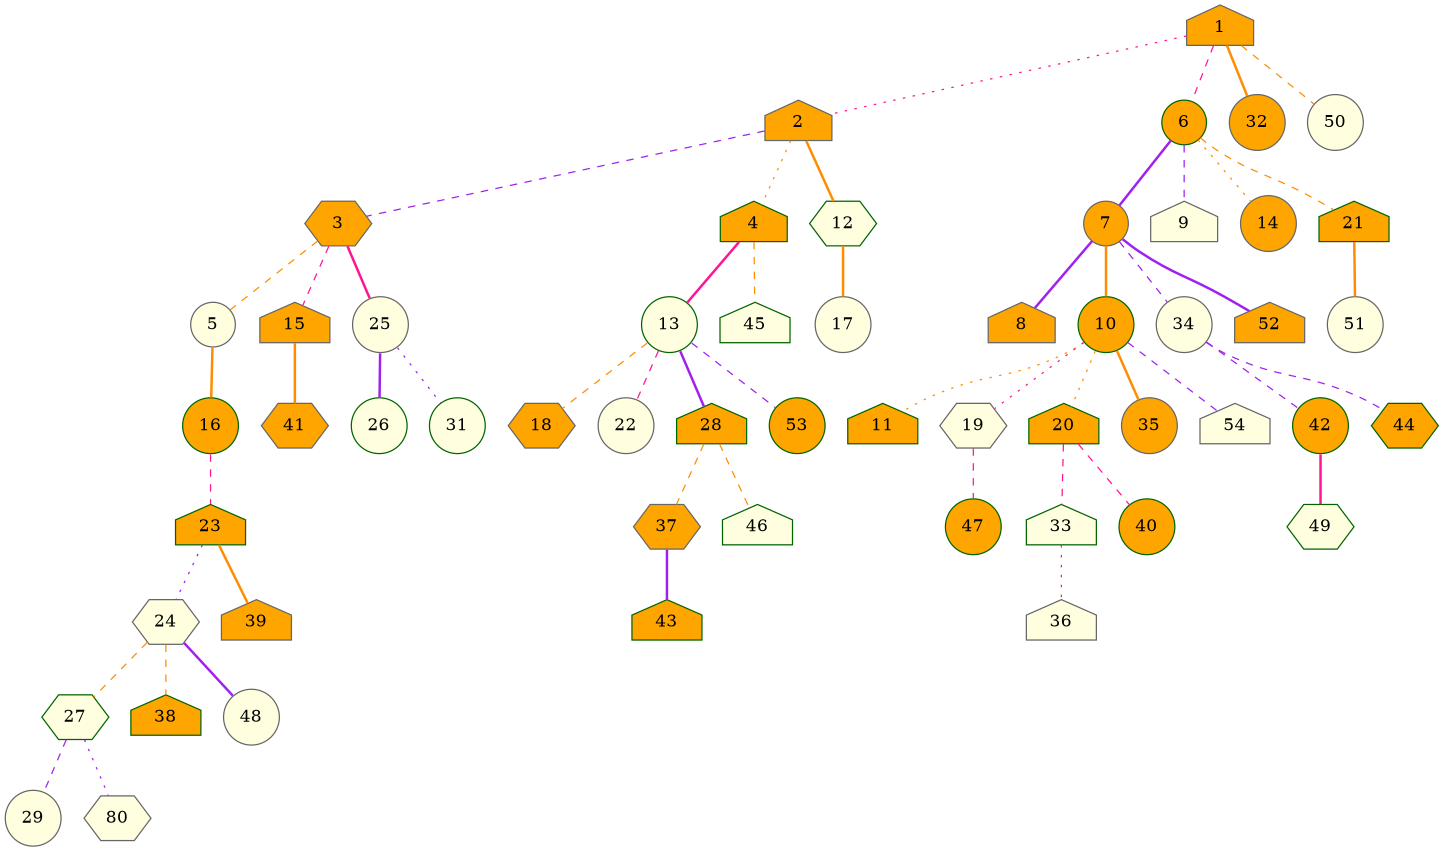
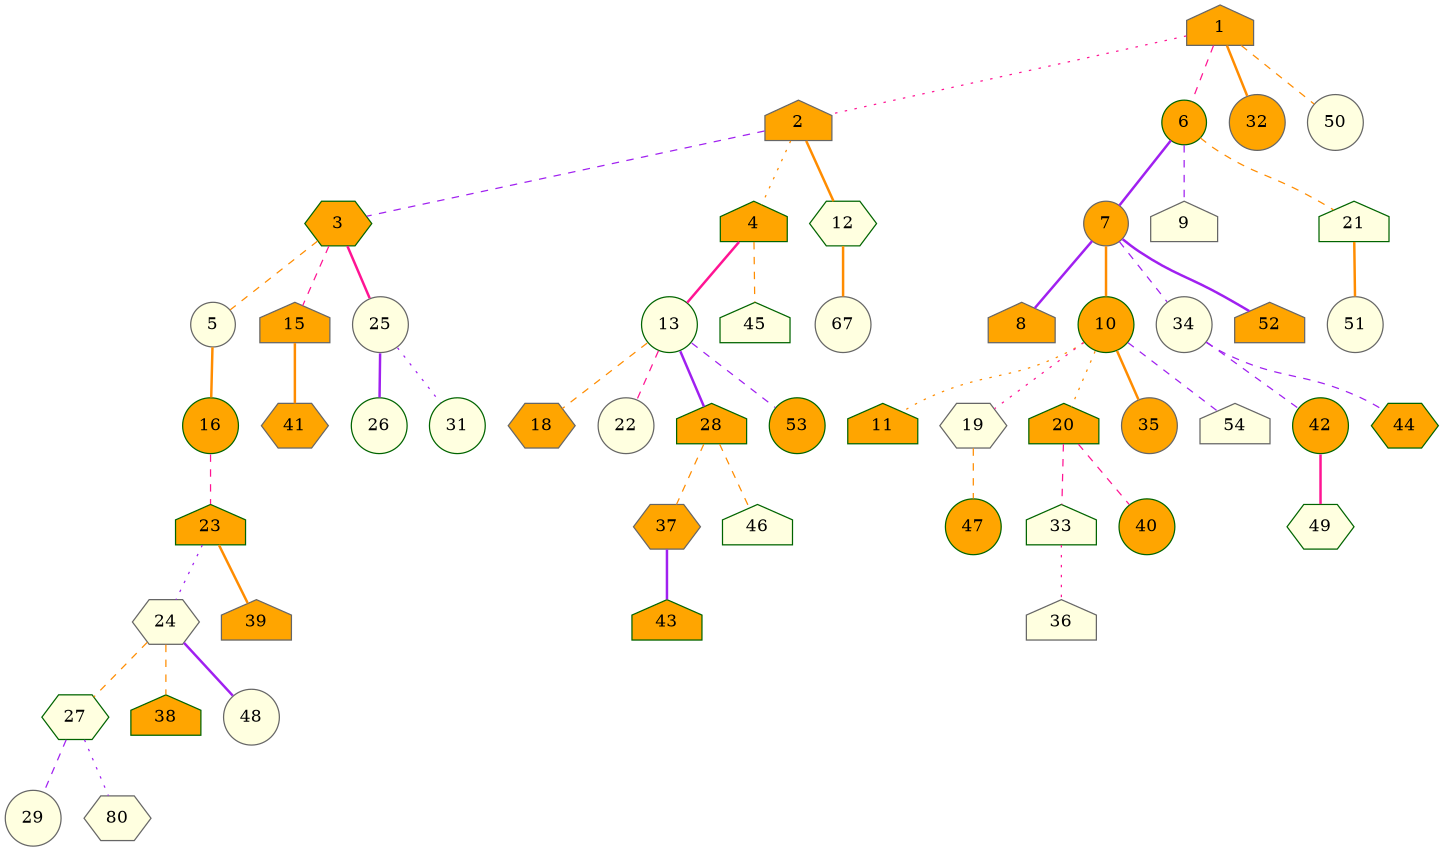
(338, 224) -> (338, 224)
(1268, 224) -> none
(1354, 224) -> (1354, 224)
(843, 325) -> (843, 325)
(973, 473) -> (973, 473)
